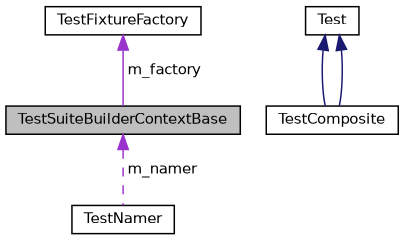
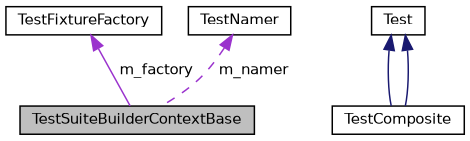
(123, 178) -> (197, 81)
